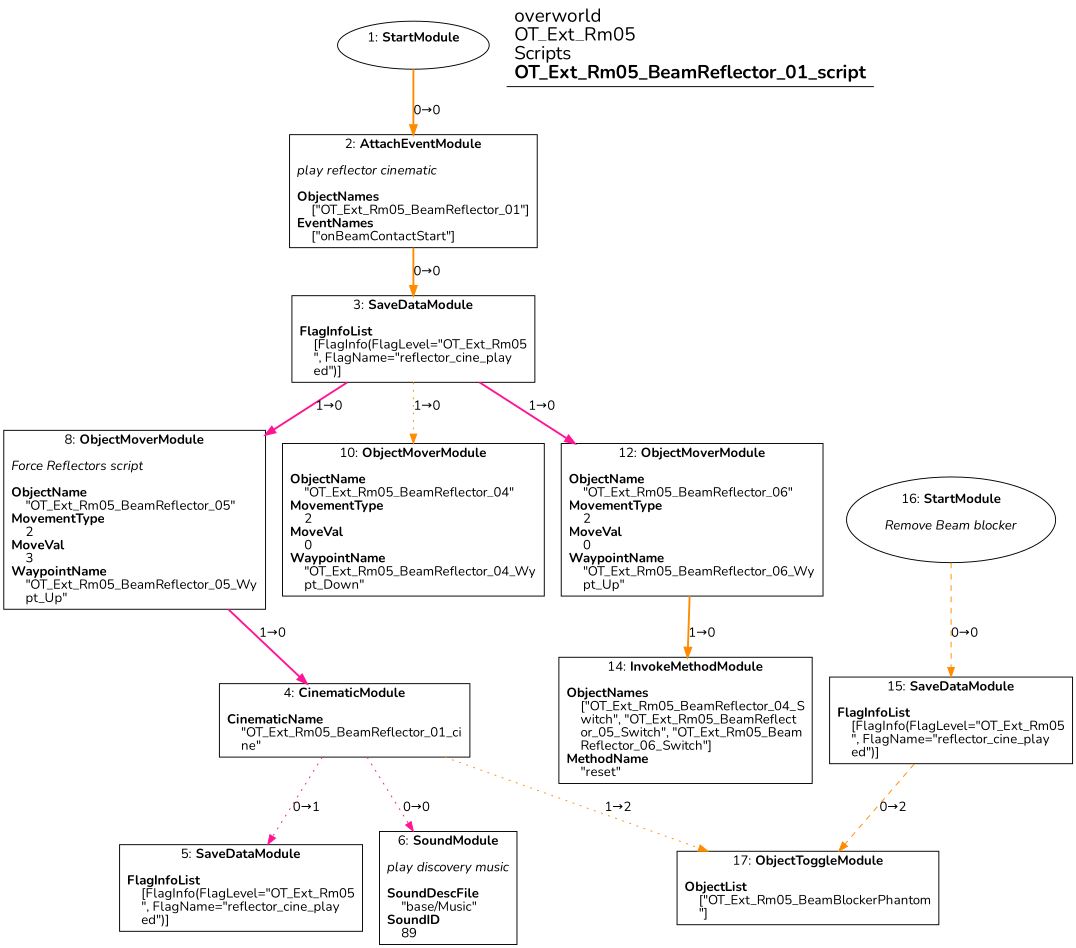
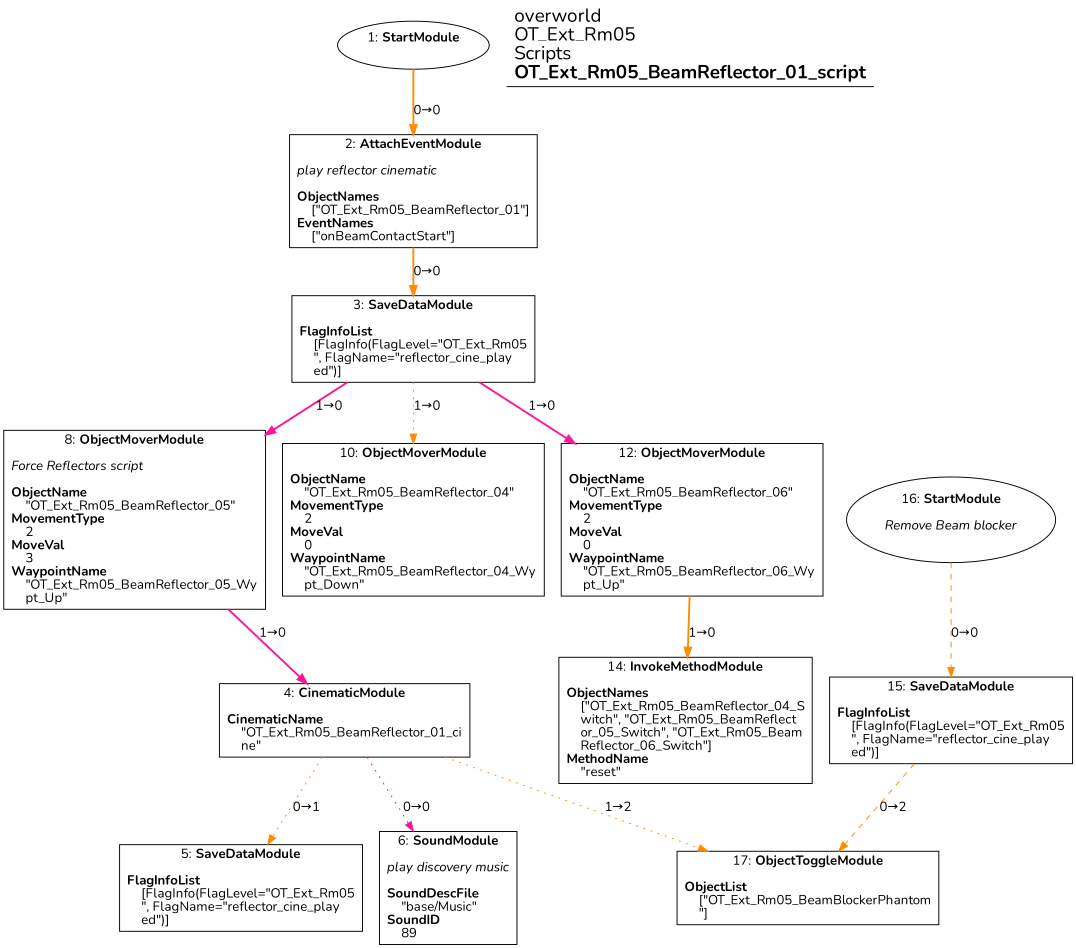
(297, 797) -> (297, 797)
